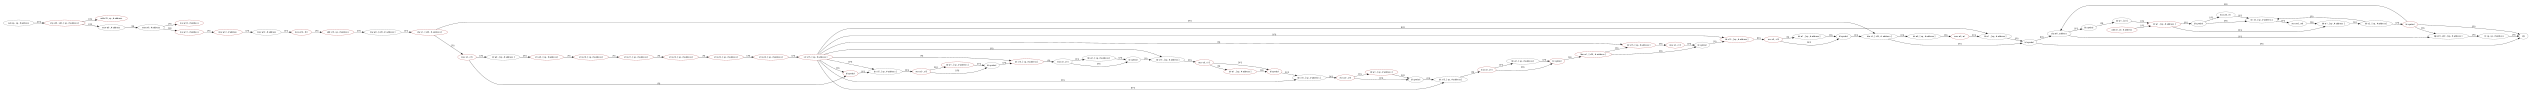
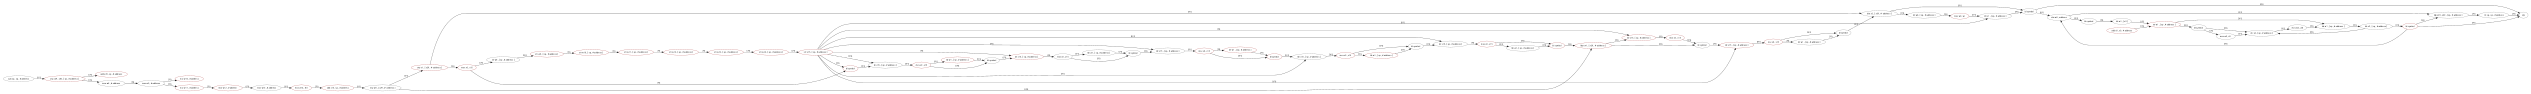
none -> (1003, 91)
